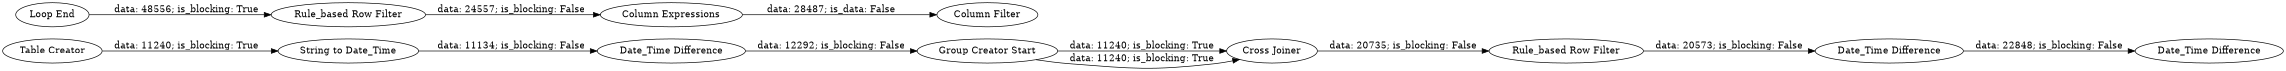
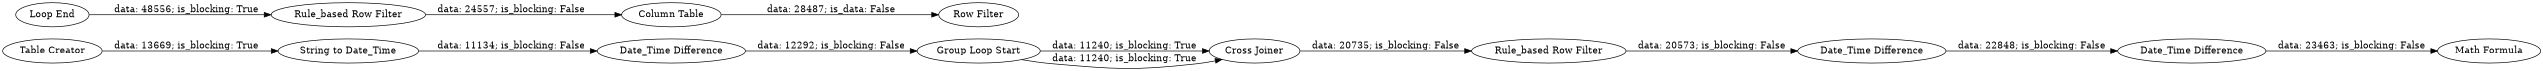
(671, 15) -> (671, 15)
(987, 15) -> (979, 15)
(187, 46) -> (187, 46)
(987, 51) -> (979, 51)
none -> (2489, 51)
